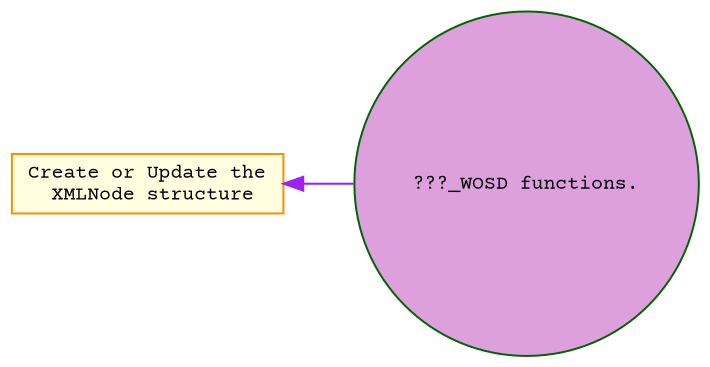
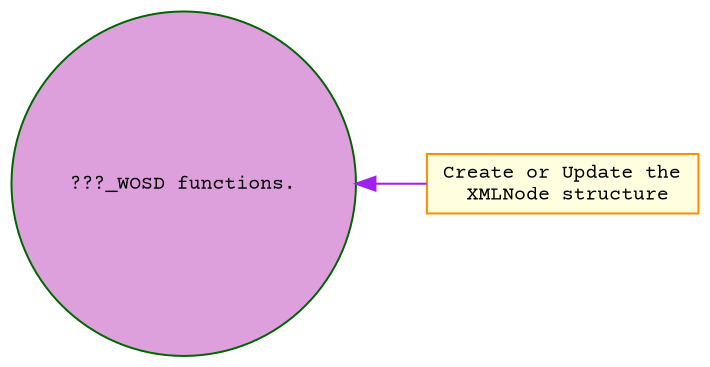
(329, 184) -> (401, 184)
